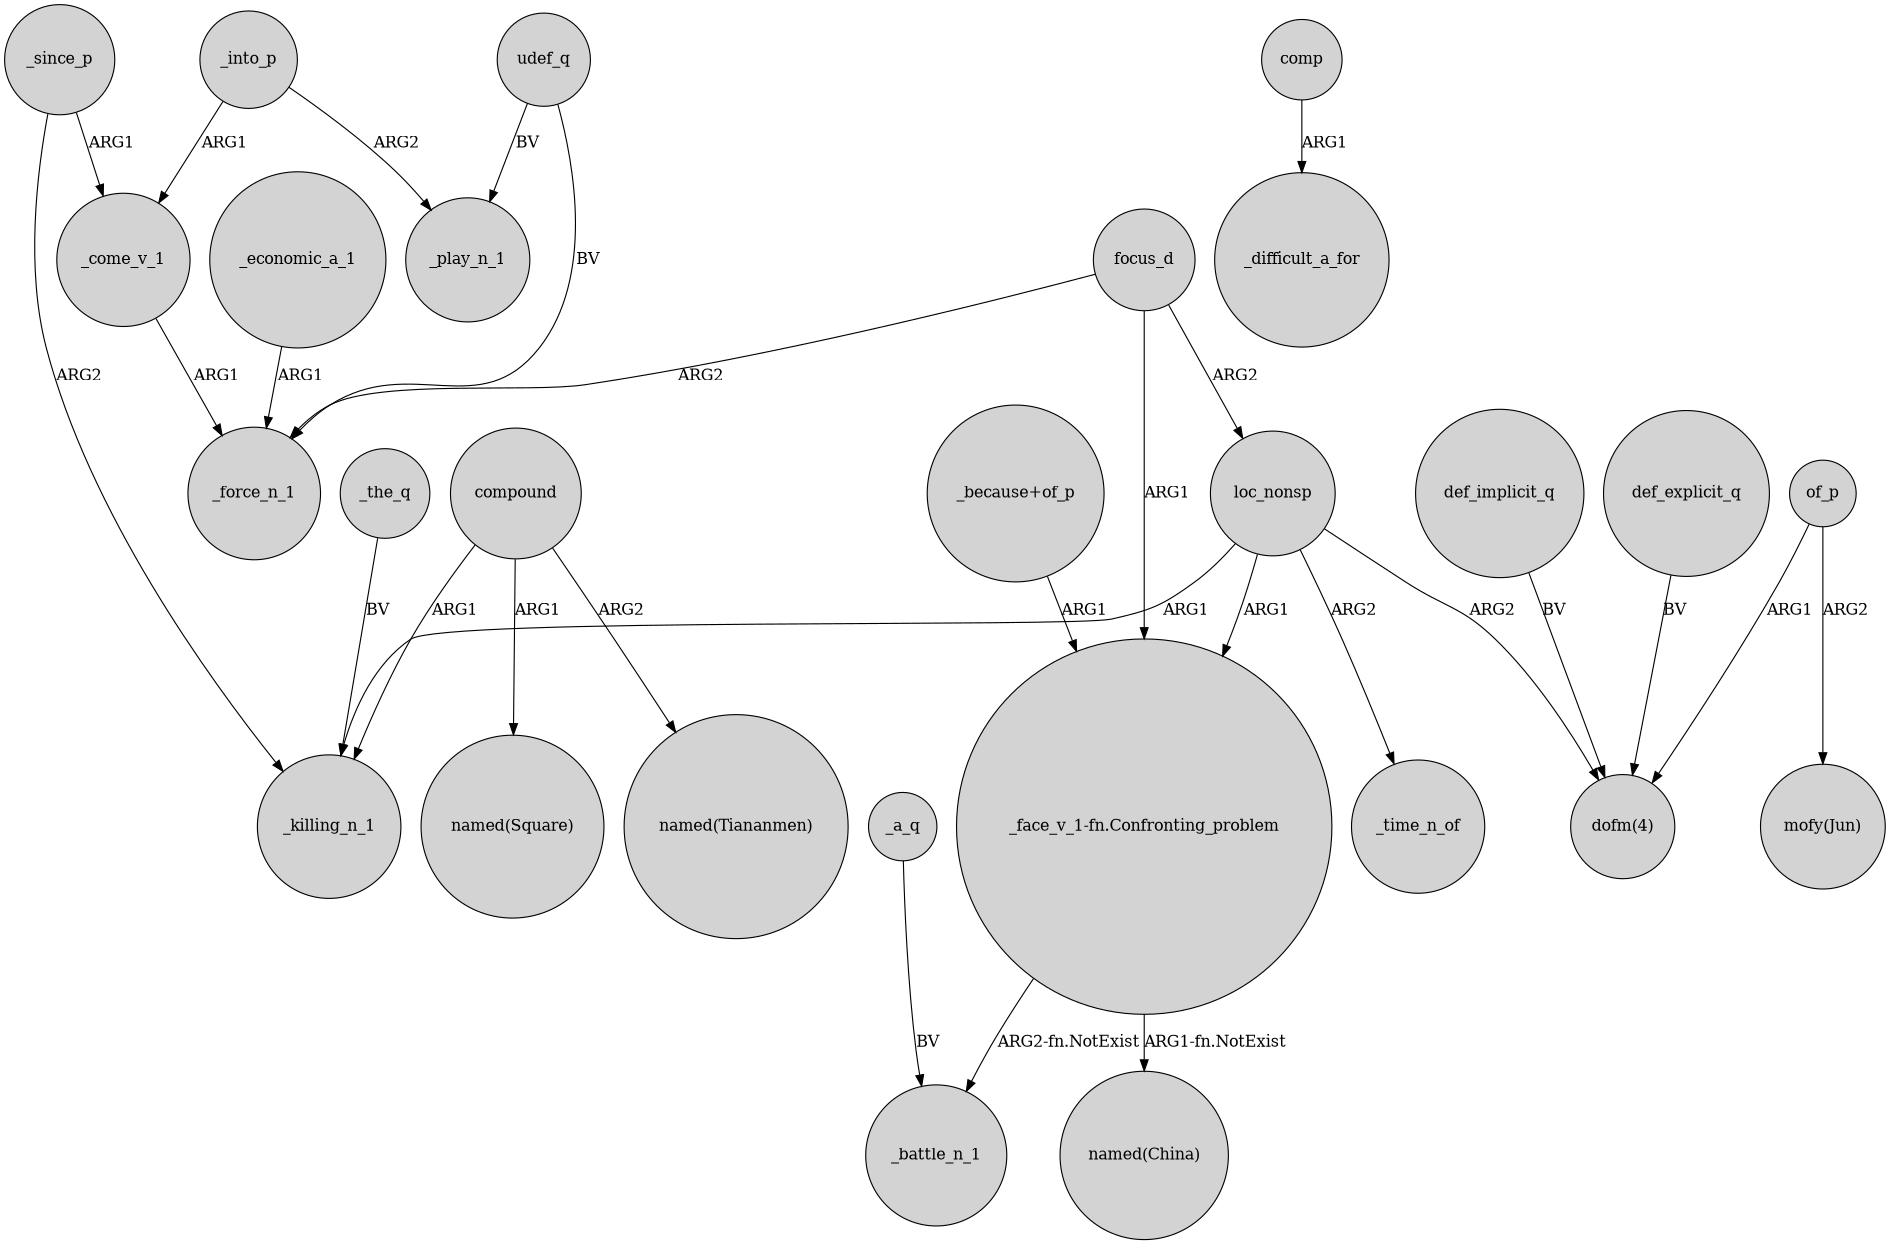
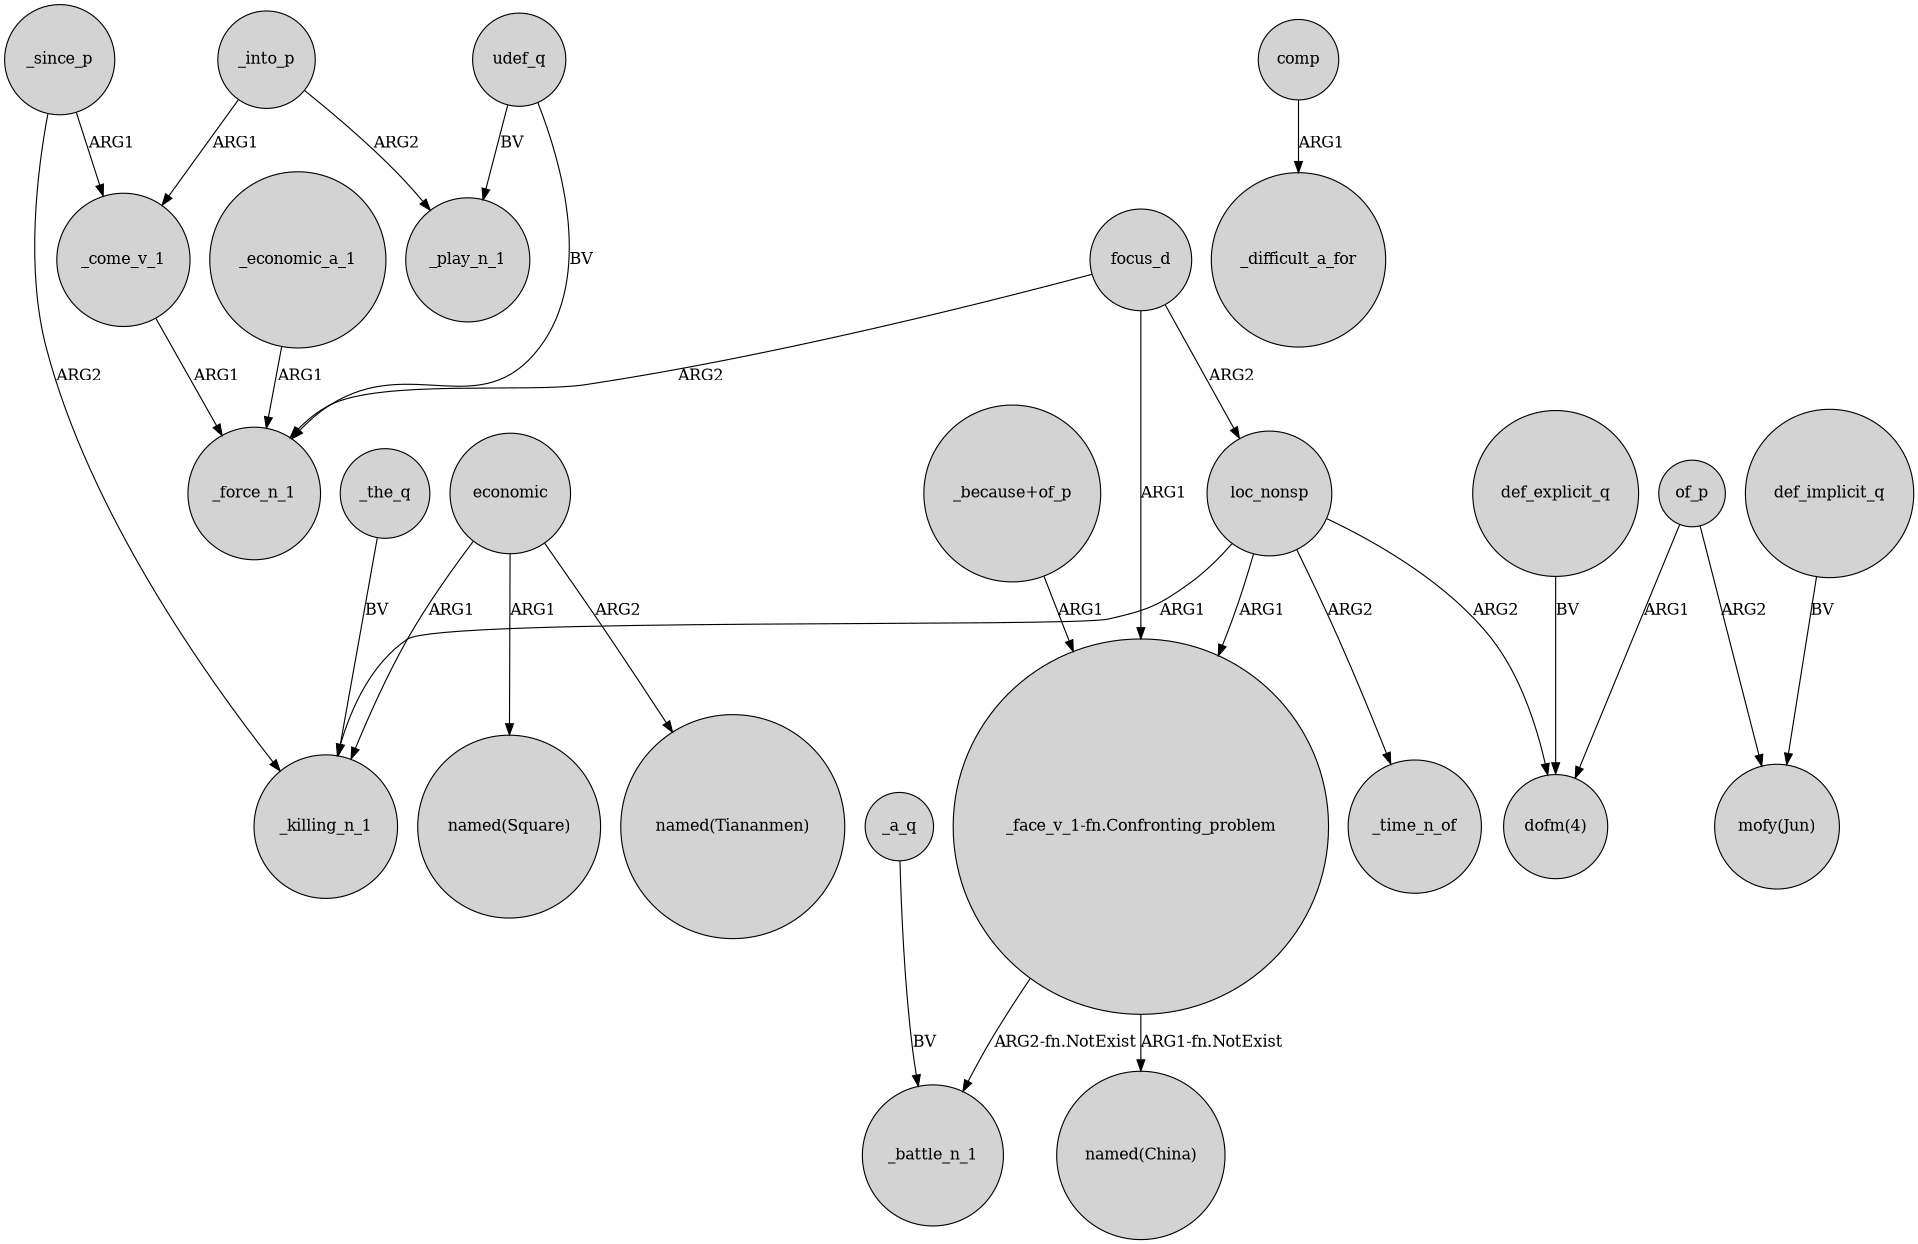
(516, 493) -> (510, 493)
(1565, 670) -> (1802, 665)
